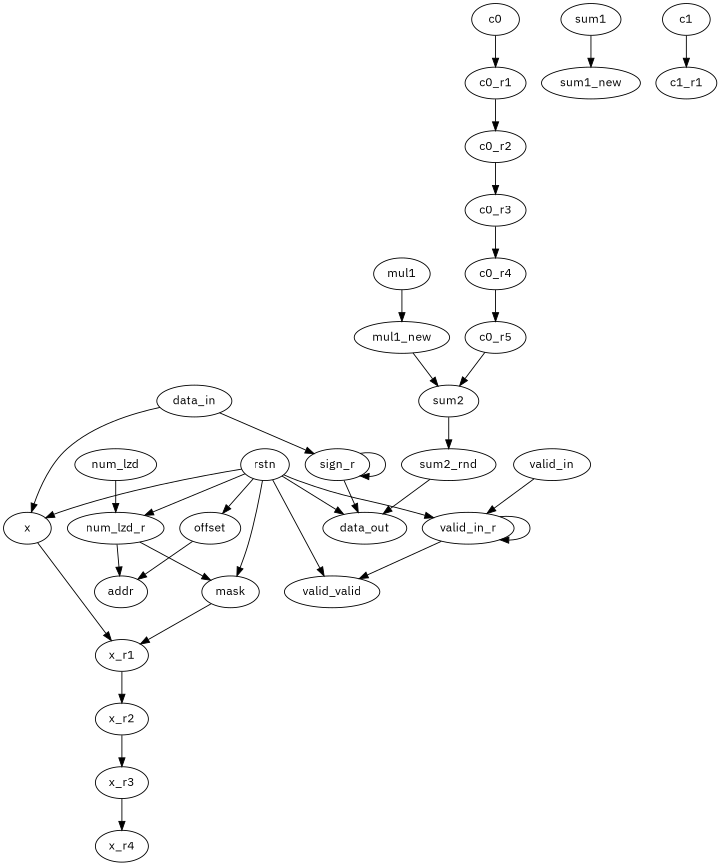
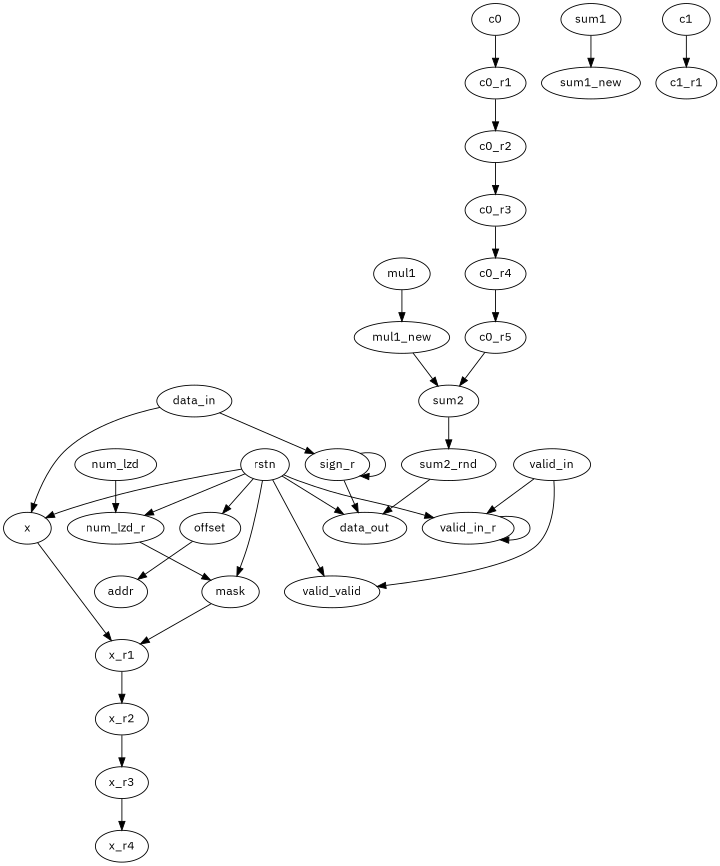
(118, 556) -> none
(404, 558) -> (497, 564)
